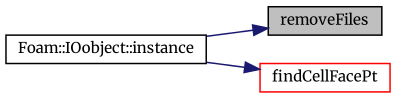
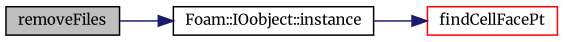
(230, 33) -> (139, 21)
